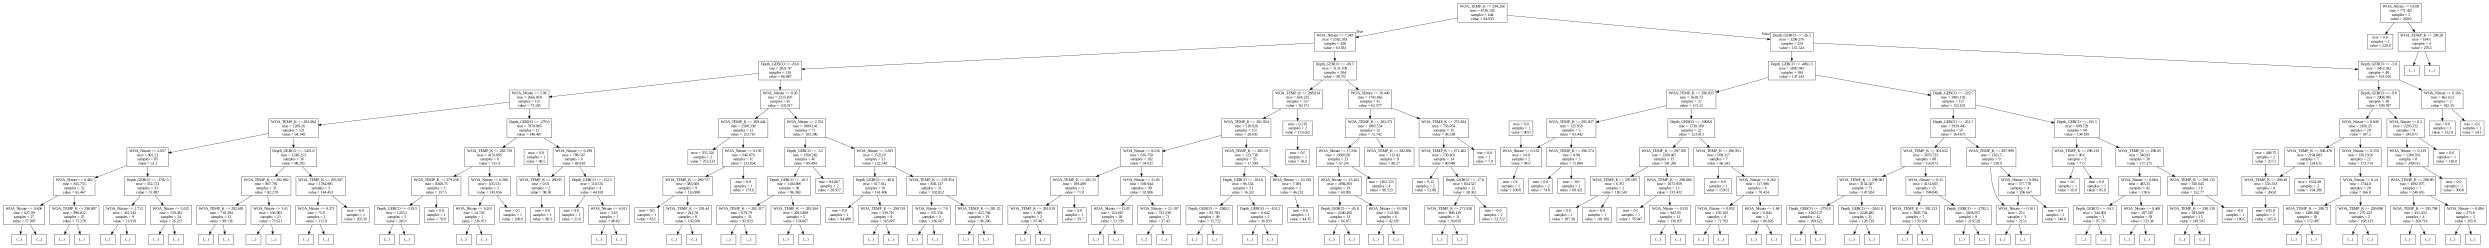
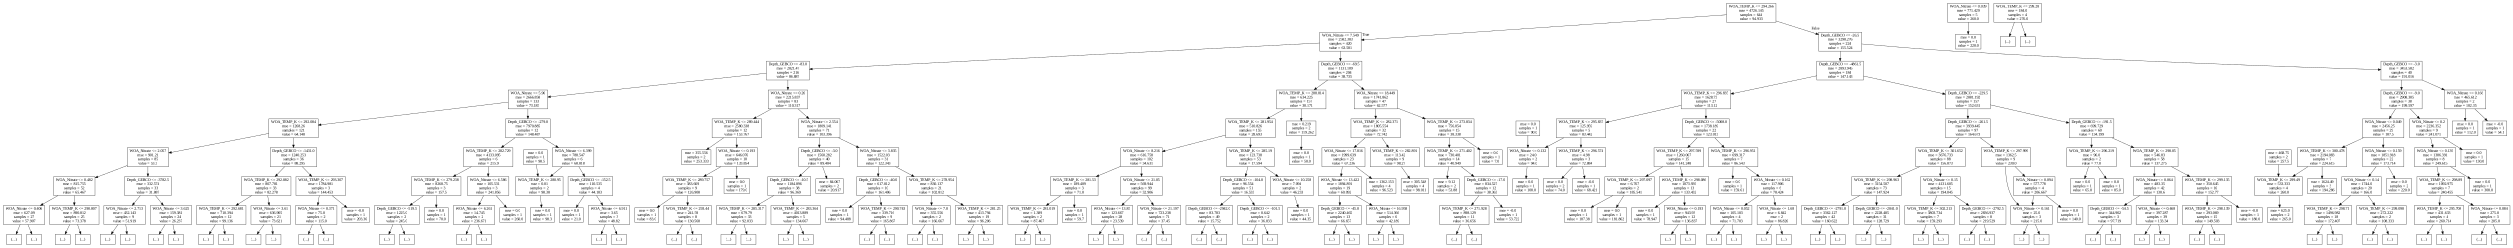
(2411, 26) -> none
(1484, 157) -> (1491, 157)
none -> (1415, 186)
none -> (2399, 186)
